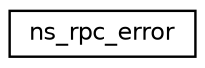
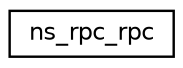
(103, 34) -> (92, 34)
